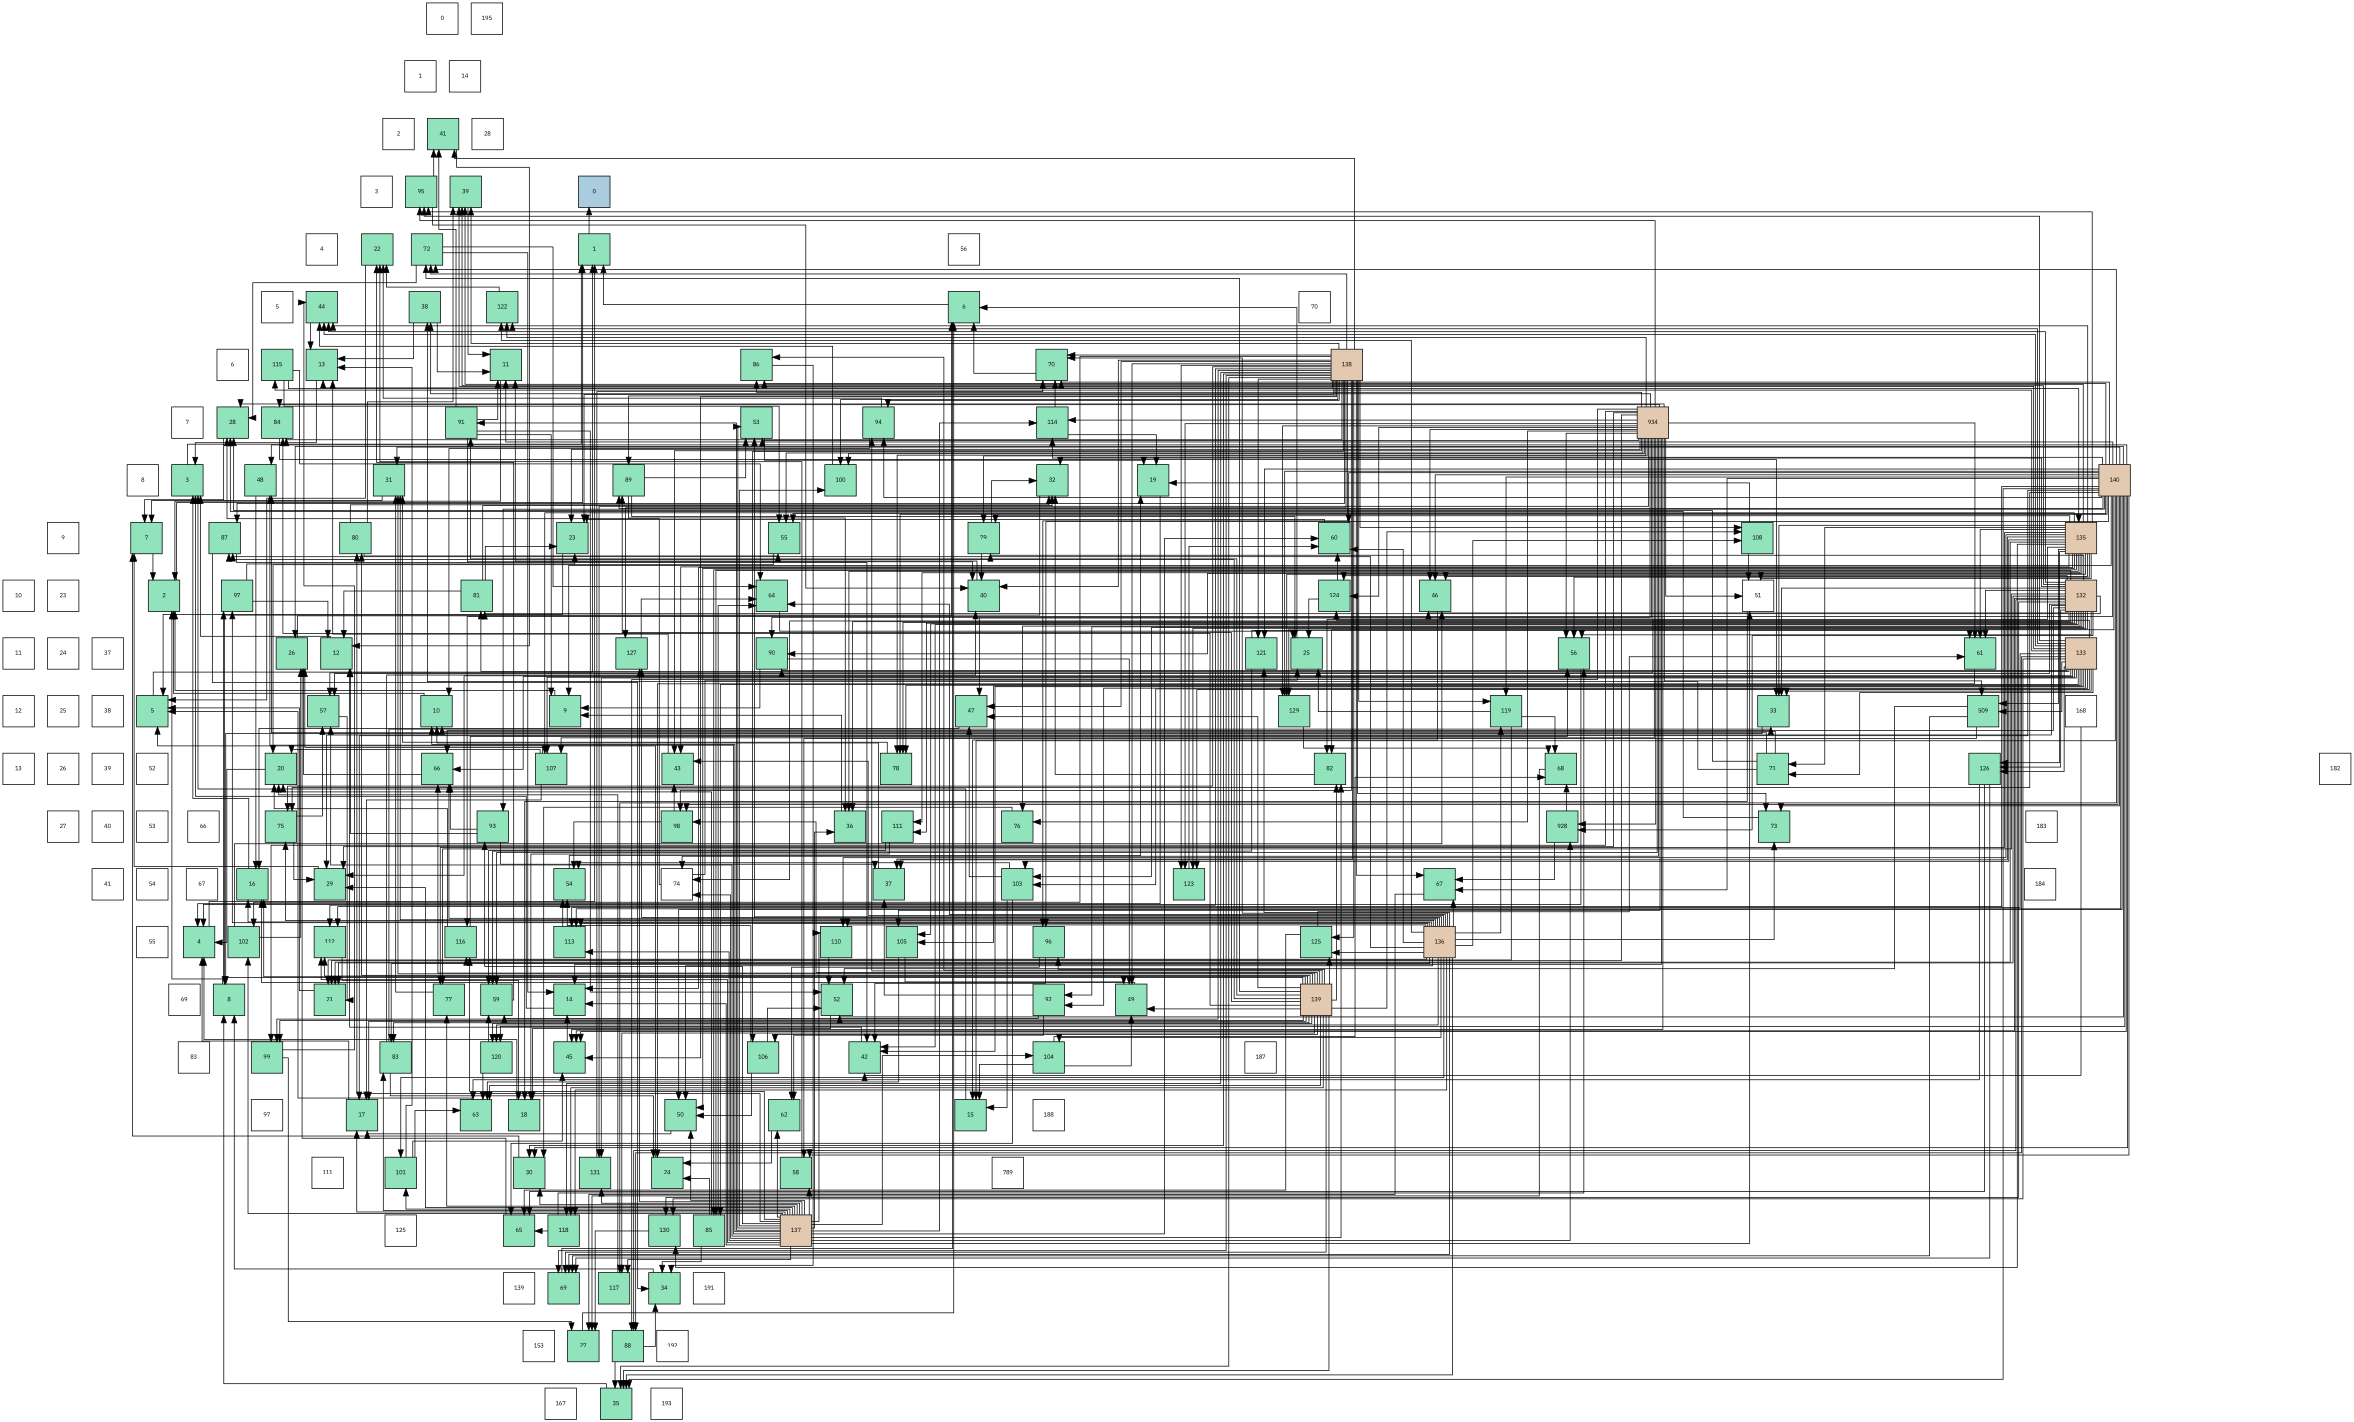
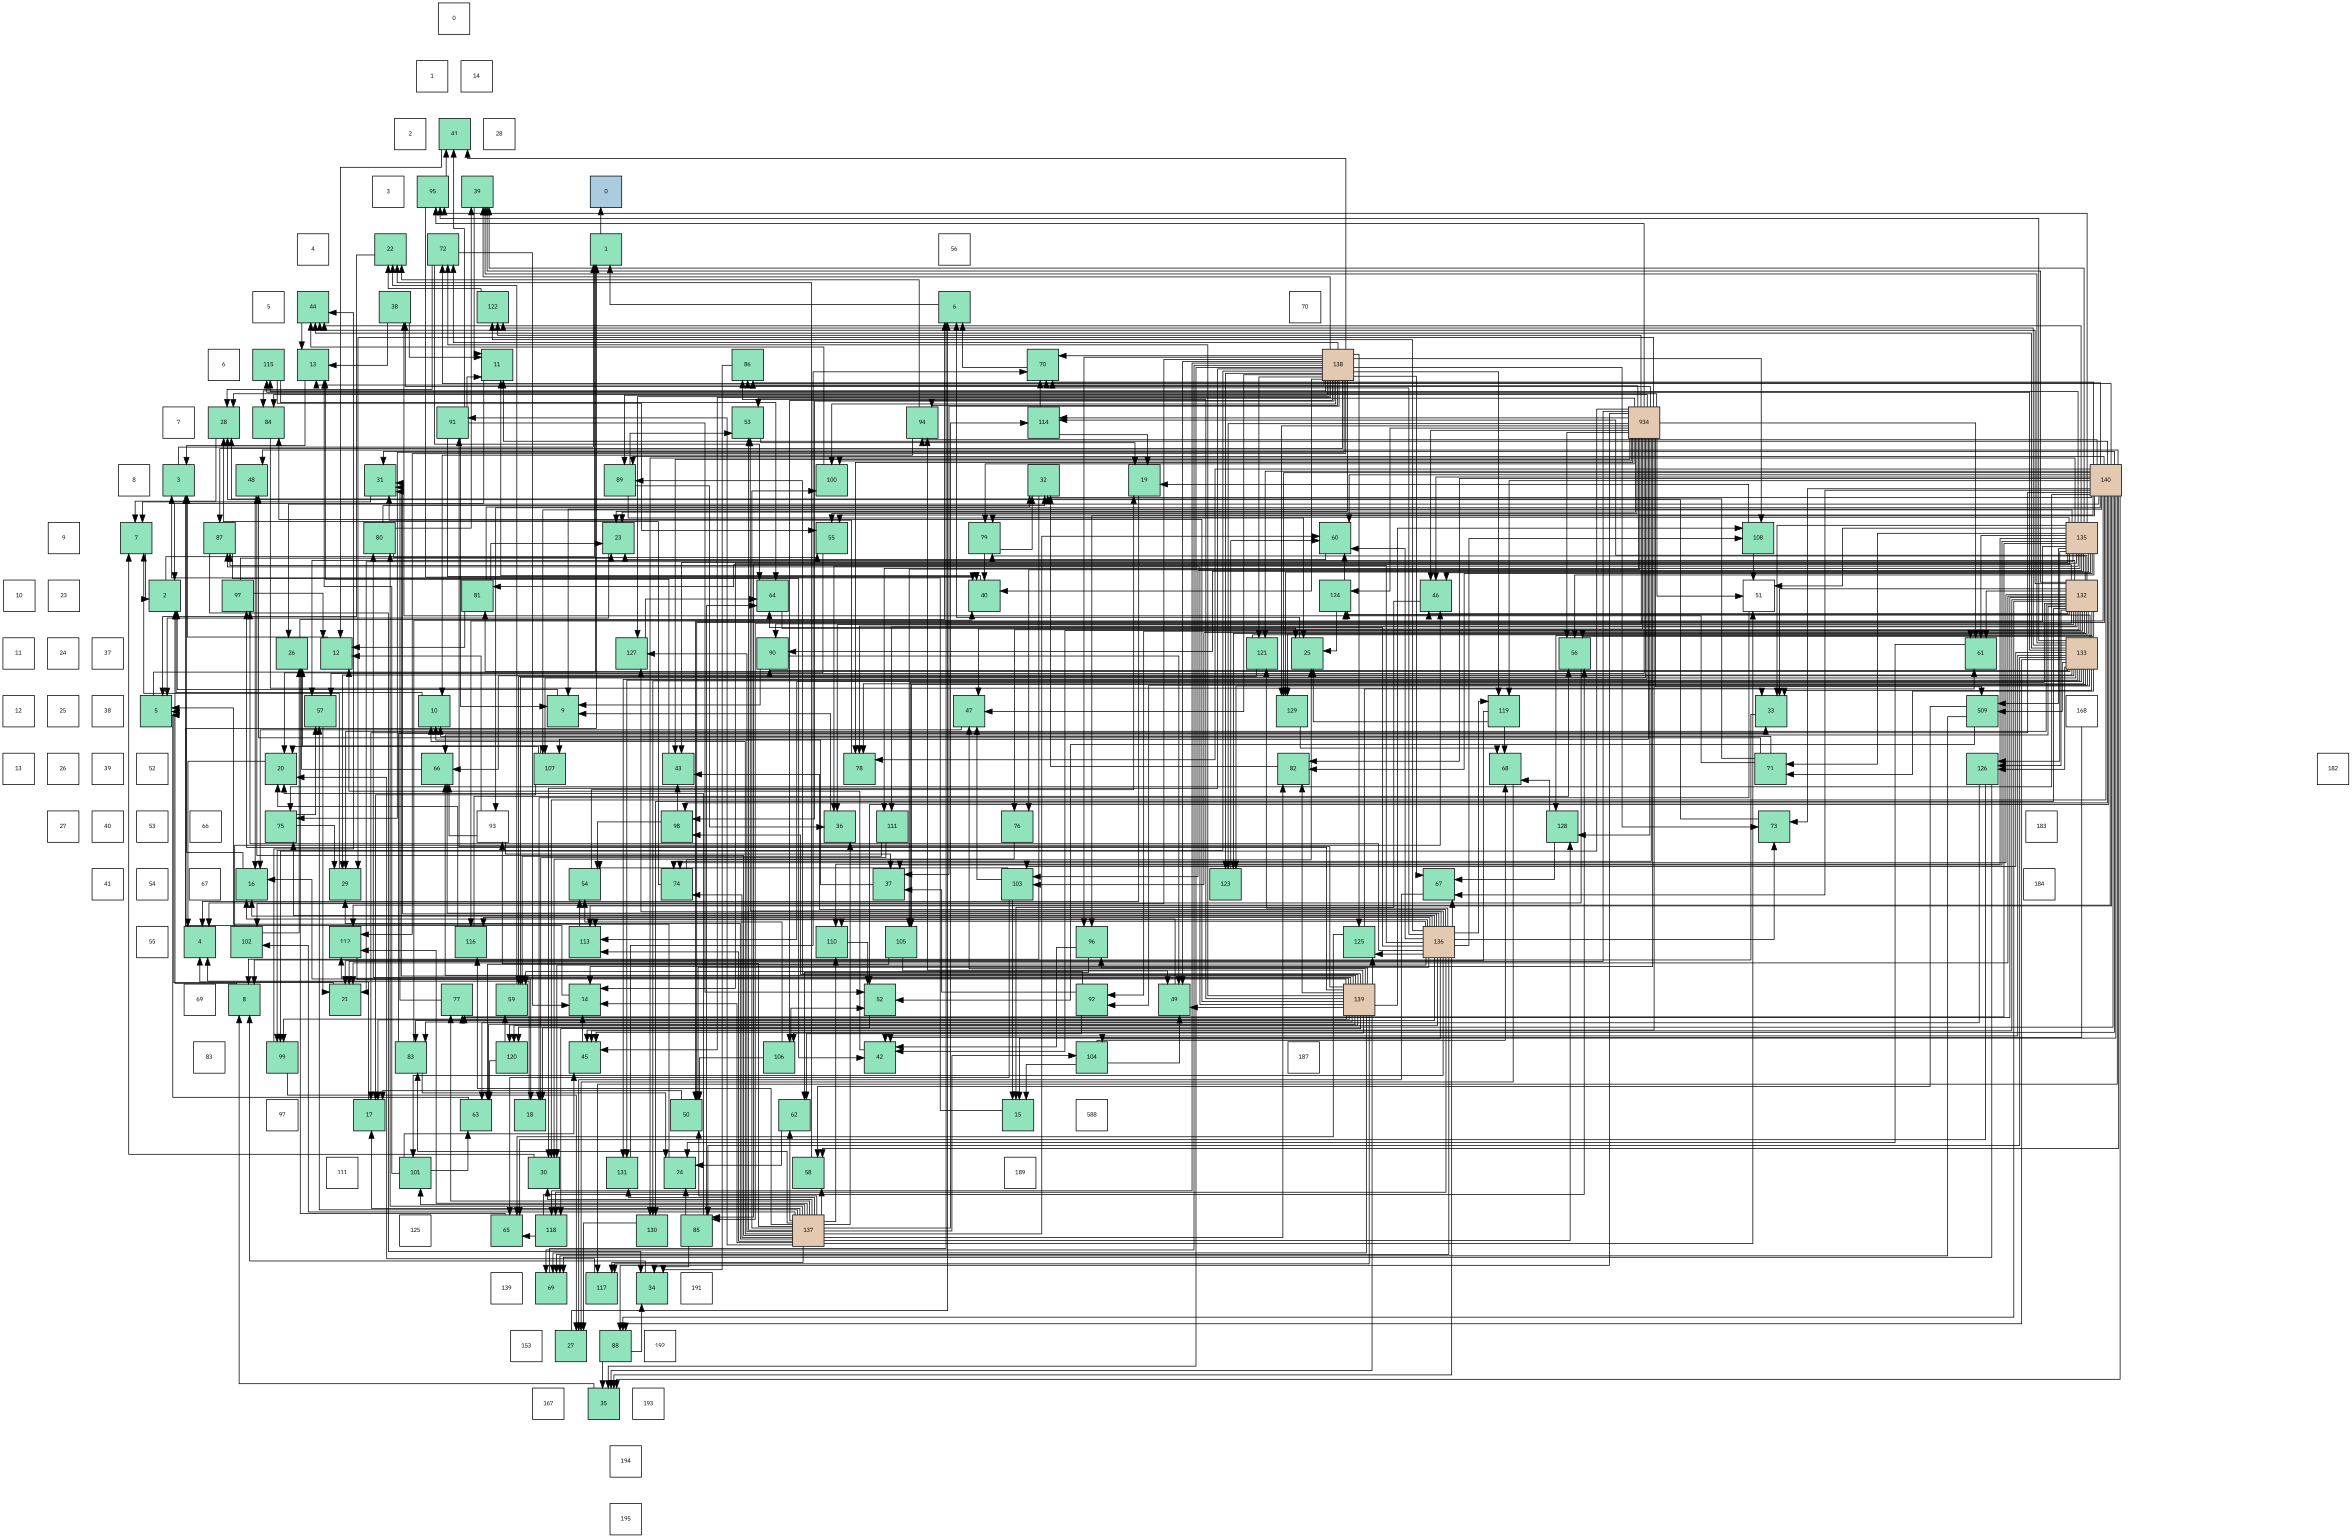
(1243, 389) -> (1238, 392)
(493, 827) -> (493, 827)
(1562, 827) -> (1562, 827)
(677, 884) -> (677, 884)
none -> (903, 965)
(1049, 1115) -> (1092, 1115)
(1008, 1173) -> (1020, 1173)
none -> (626, 1461)
